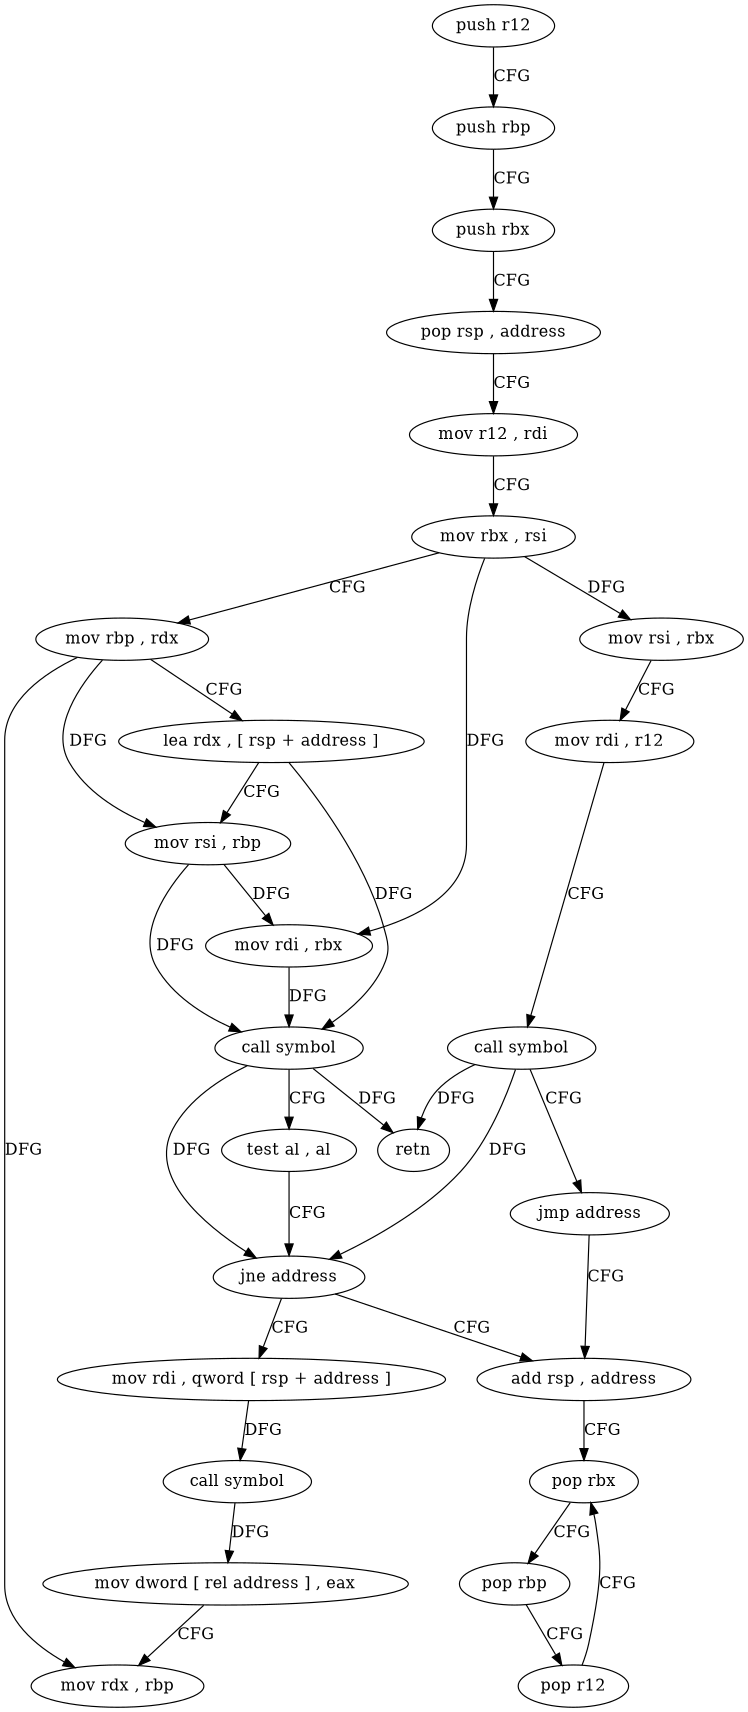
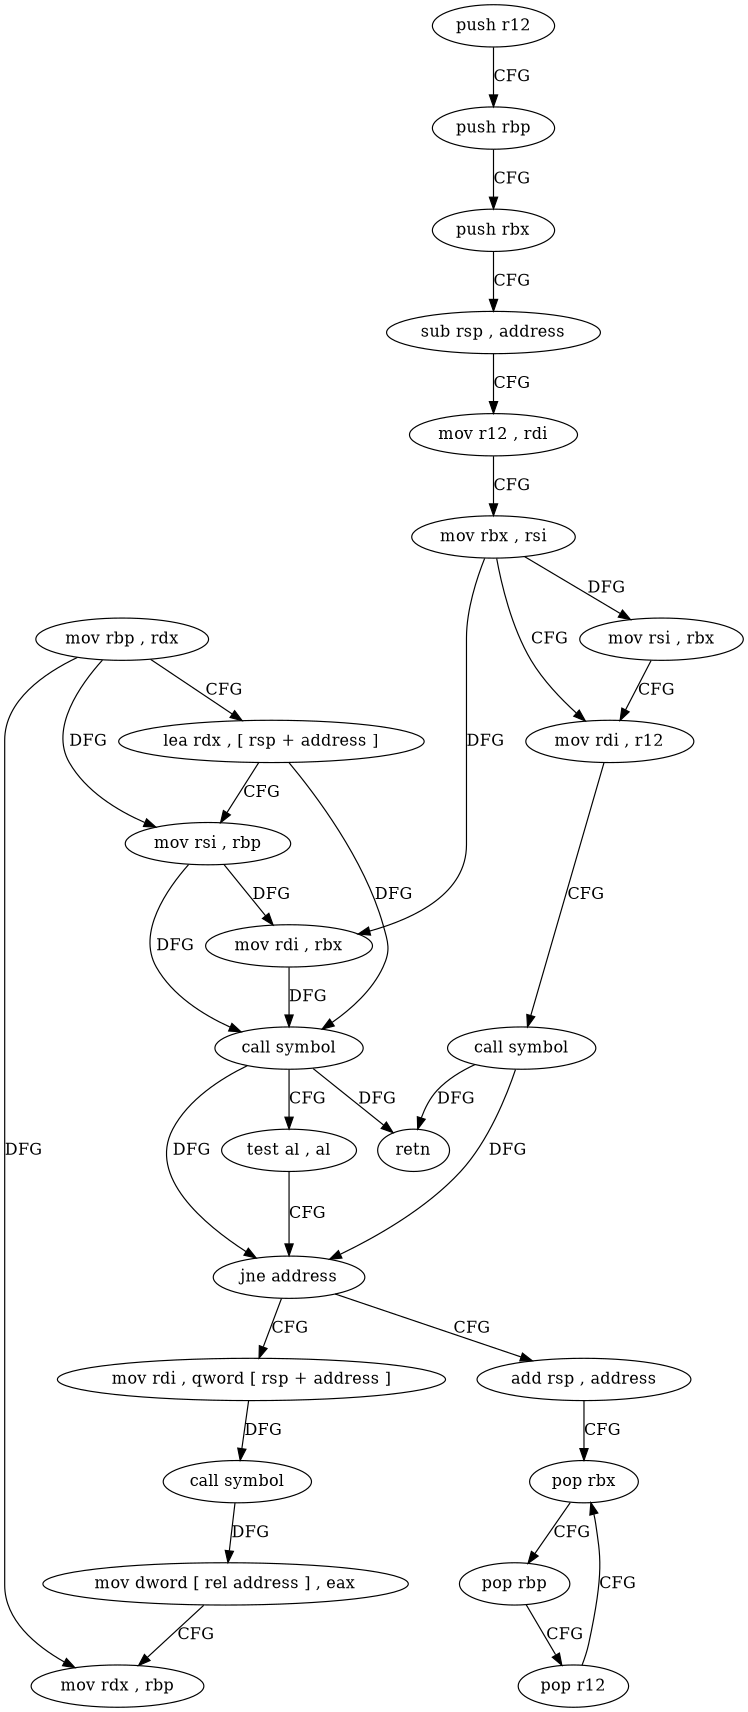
(493, 333) -> (493, 333)
(314, 586) -> (522, 643)
(590, 1214) -> none
